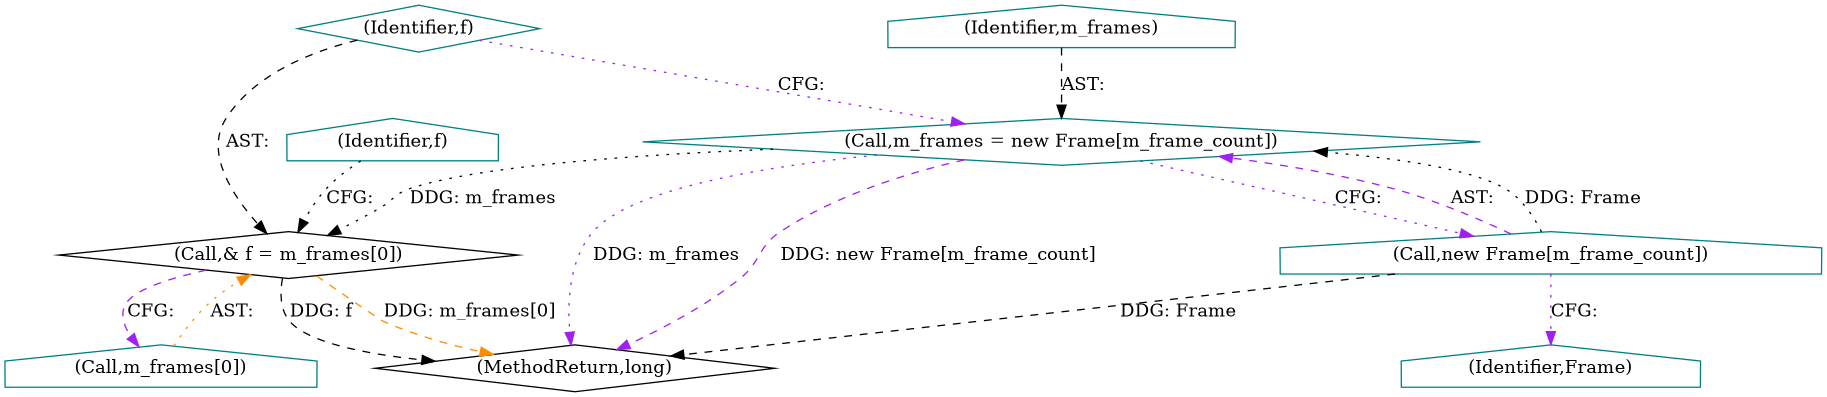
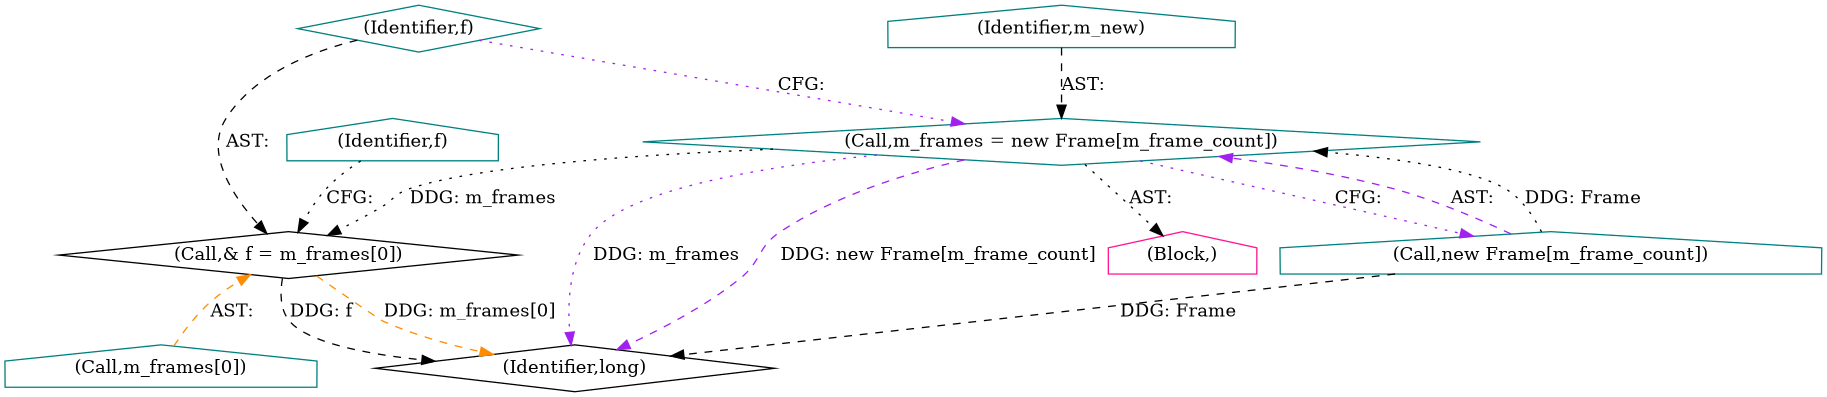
(1062, 29) -> (1062, 29)
none -> (1183, 255)
(147, 288) -> none
(202, 310) -> (202, 310)
(575, 368) -> (575, 368)
(1551, 368) -> none
